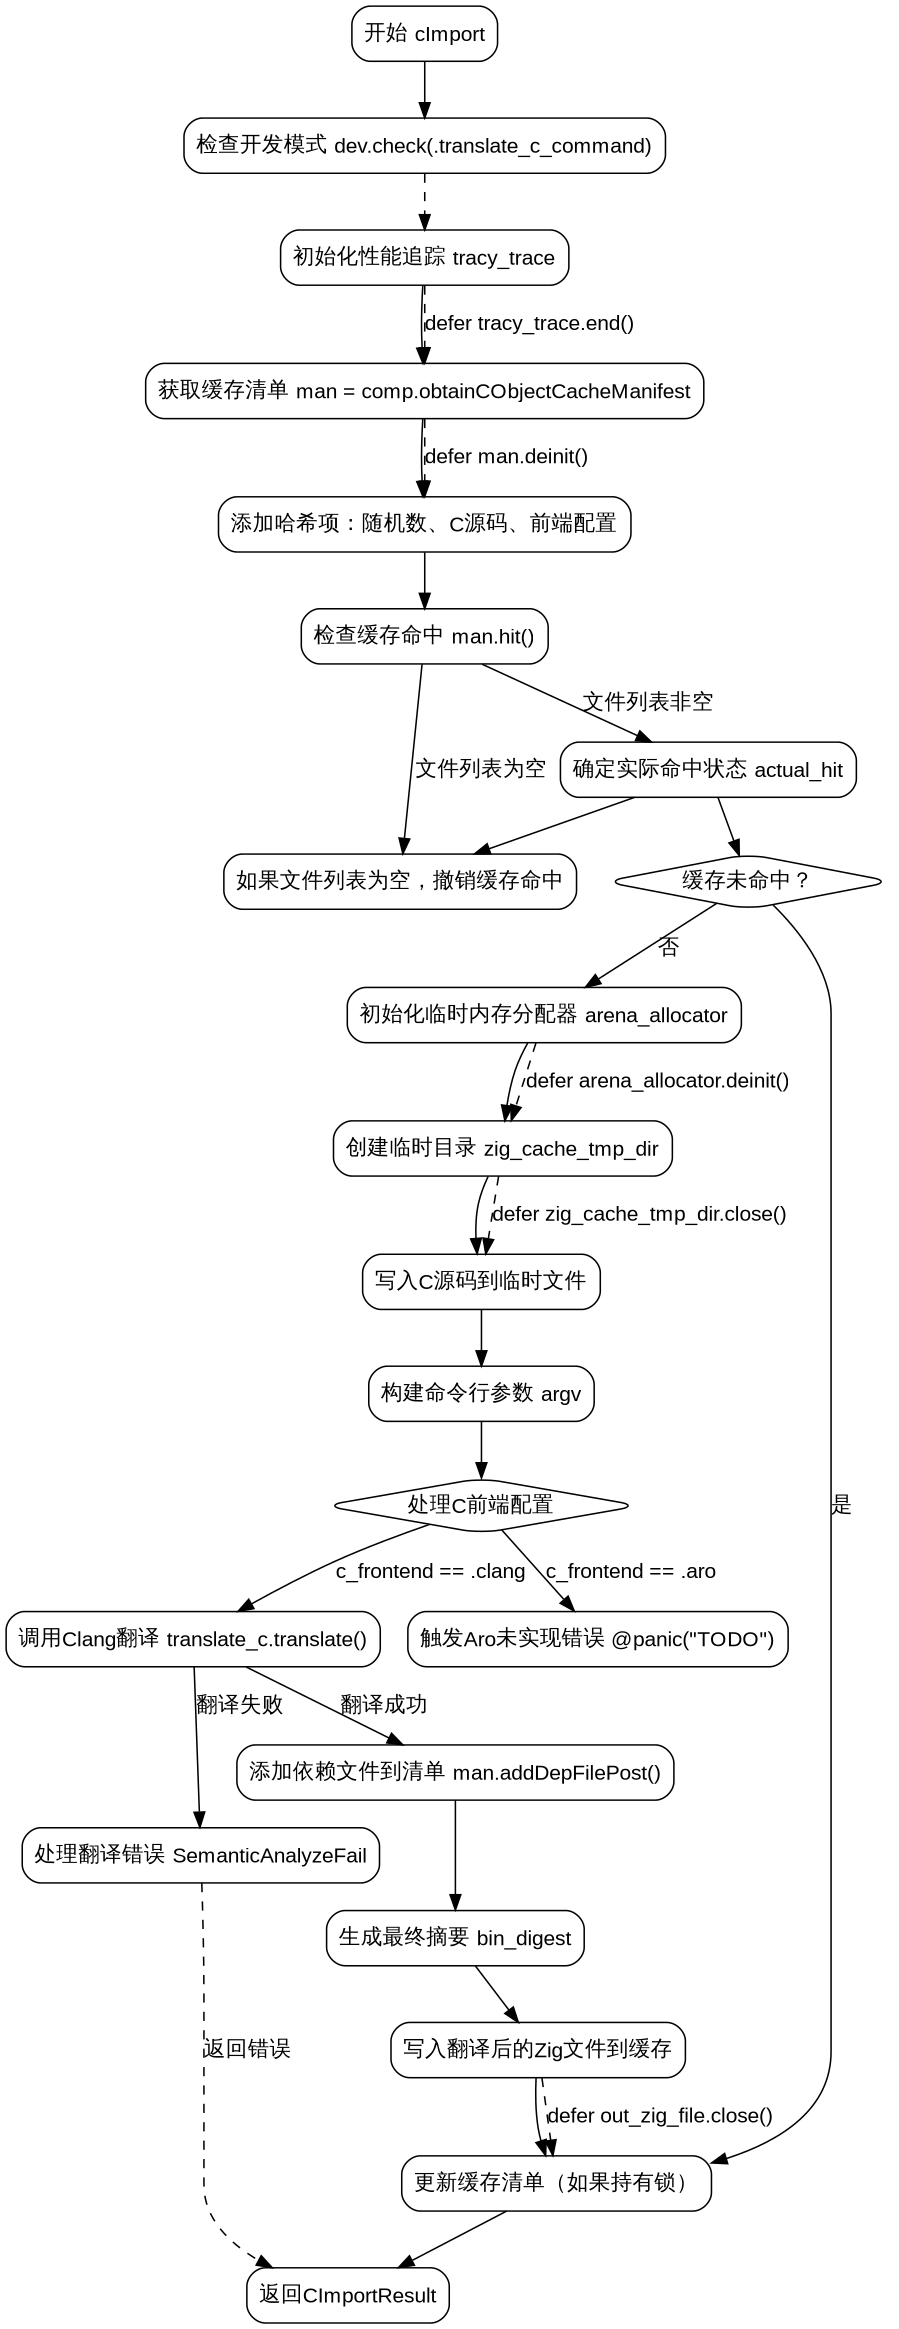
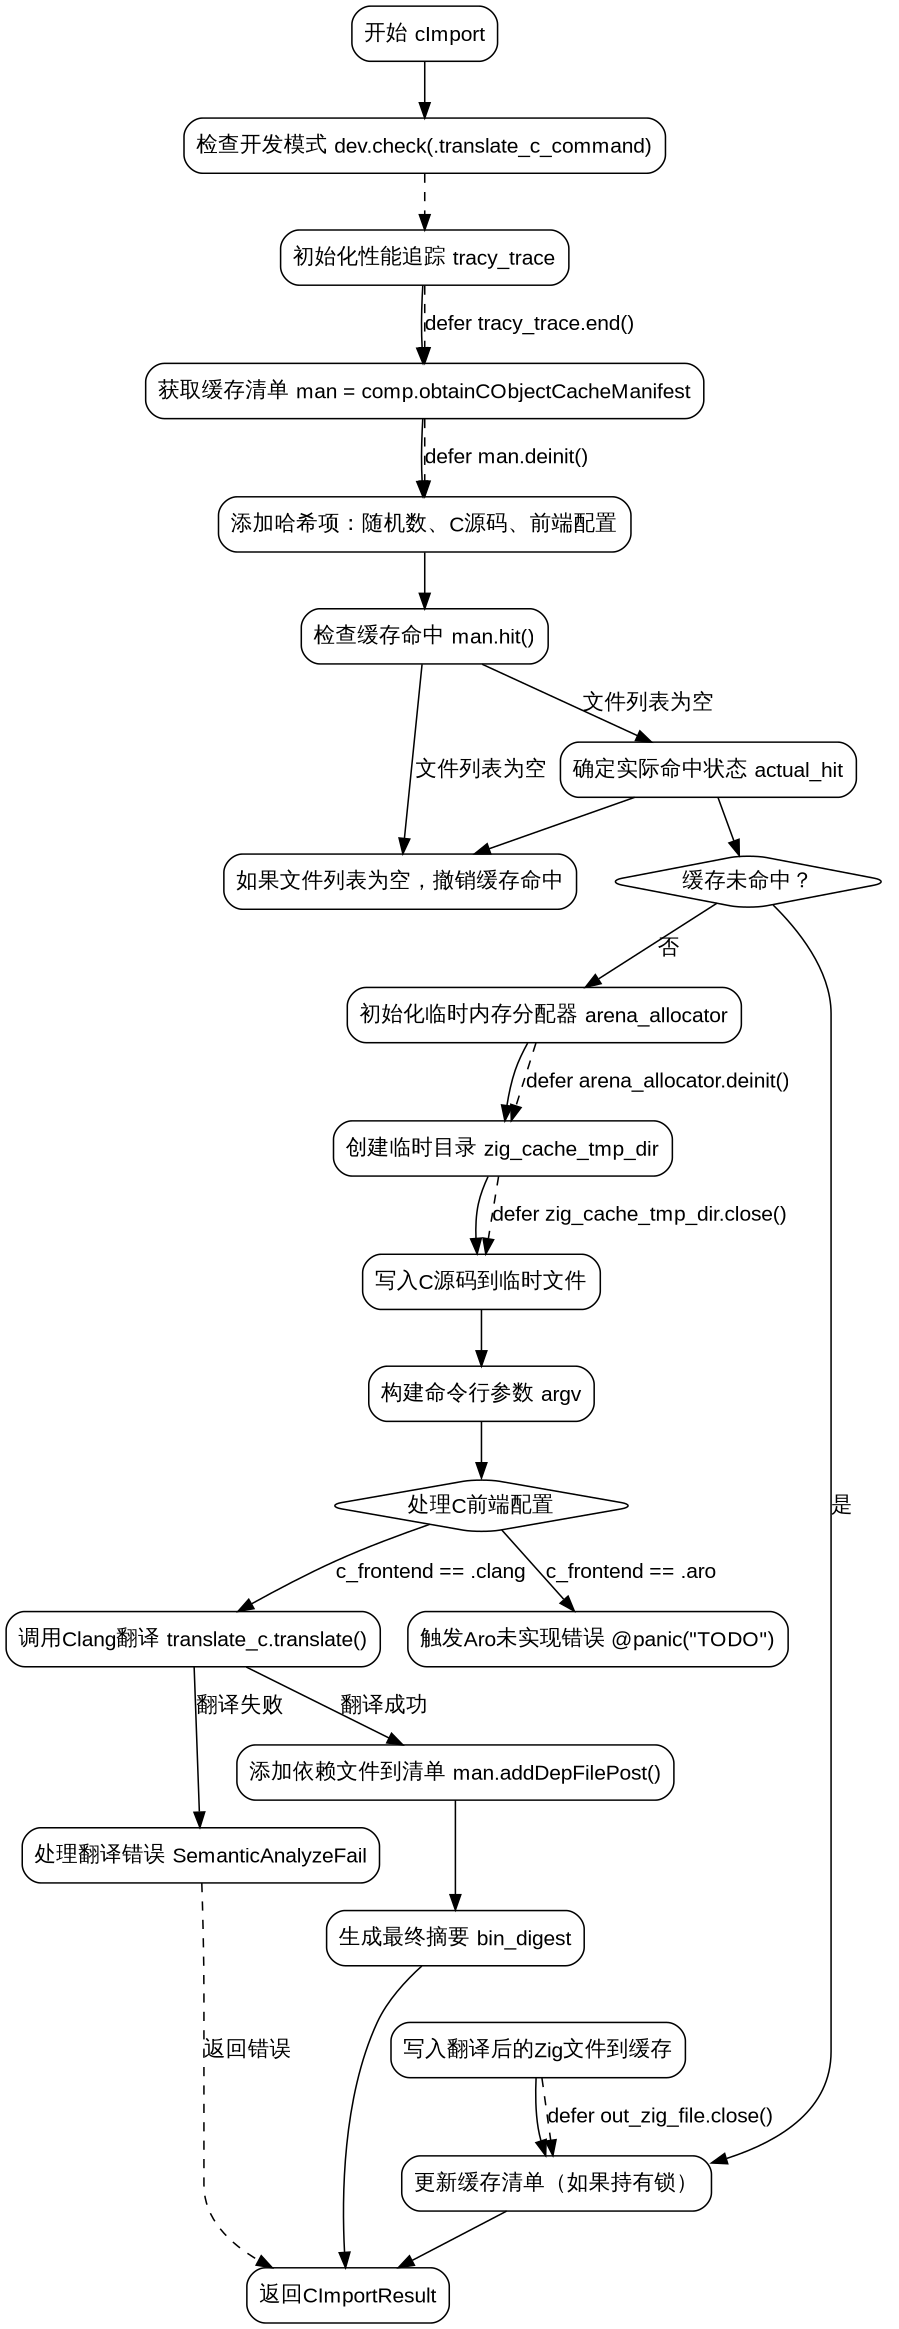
(649, 703) -> (649, 703)
(492, 1988) -> (354, 2100)
